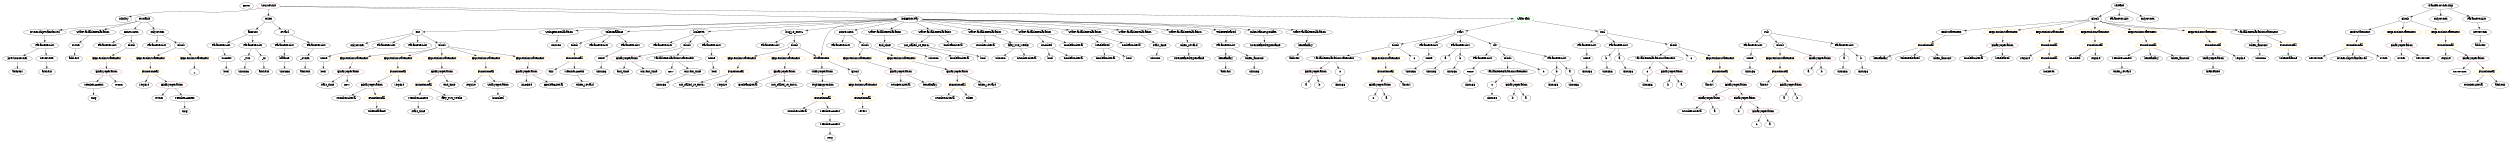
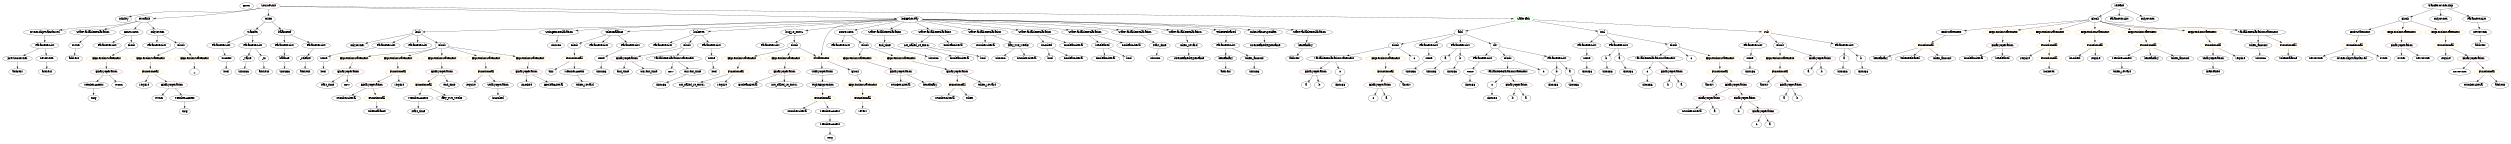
none -> (208, 15)
none -> (1647, 26)
(253, 32) -> (253, 32)
(284, 32) -> (284, 32)
(418, 32) -> (418, 32)
(1460, 32) -> (1460, 32)
(1766, 32) -> (1766, 32)
(247, 59) -> (247, 59)
(305, 59) -> (305, 59)
